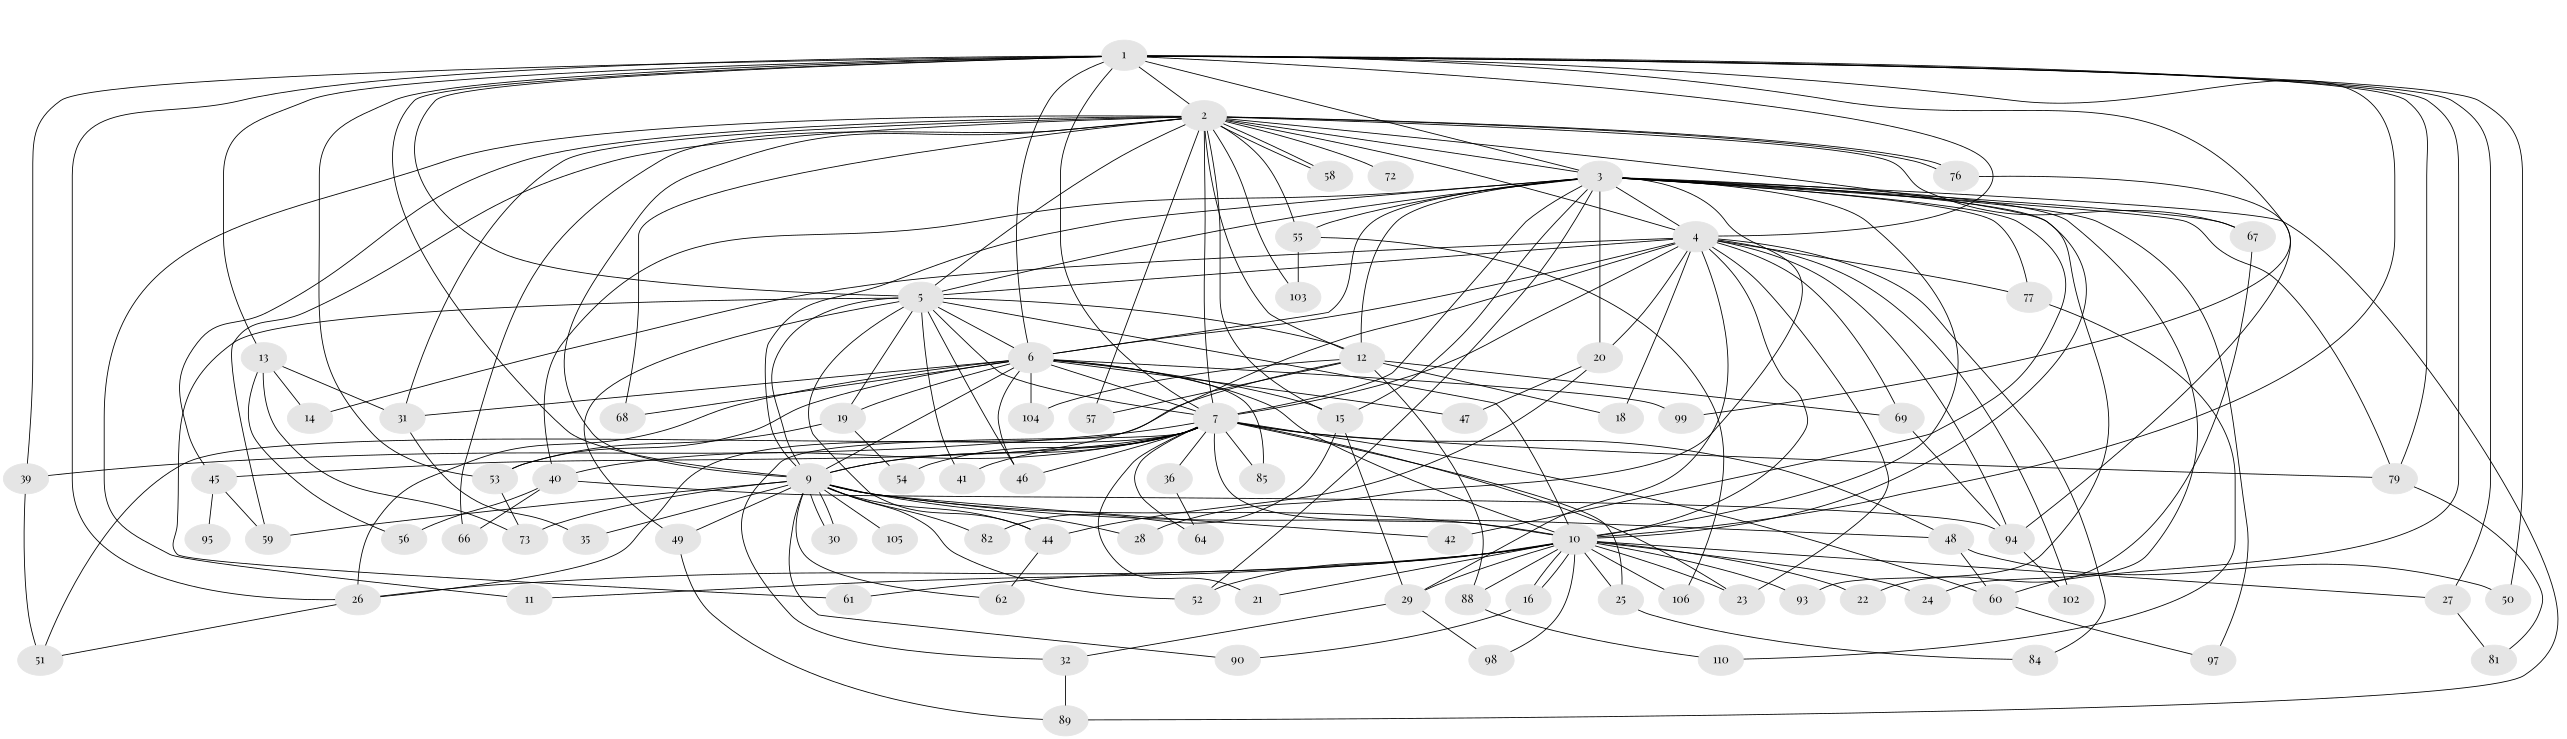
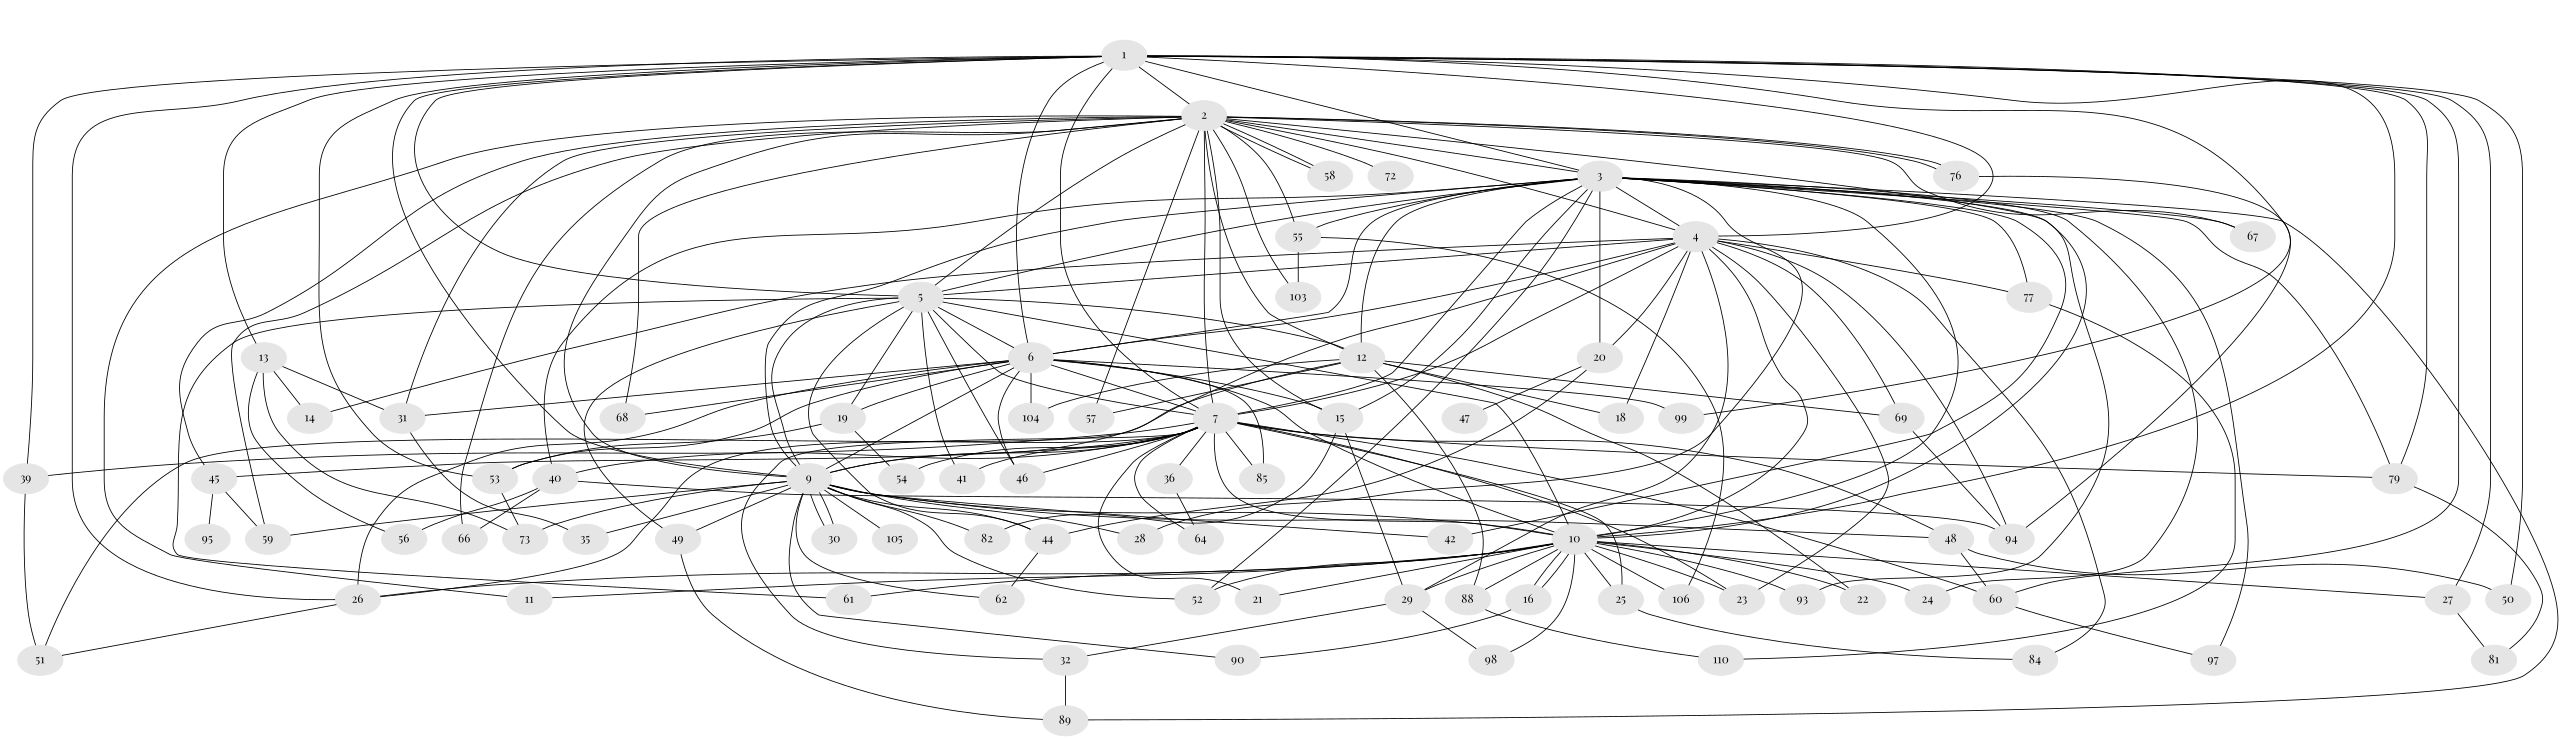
(1277, 390) -> none
(2154, 523) -> (1593, 434)
(2071, 600) -> none
